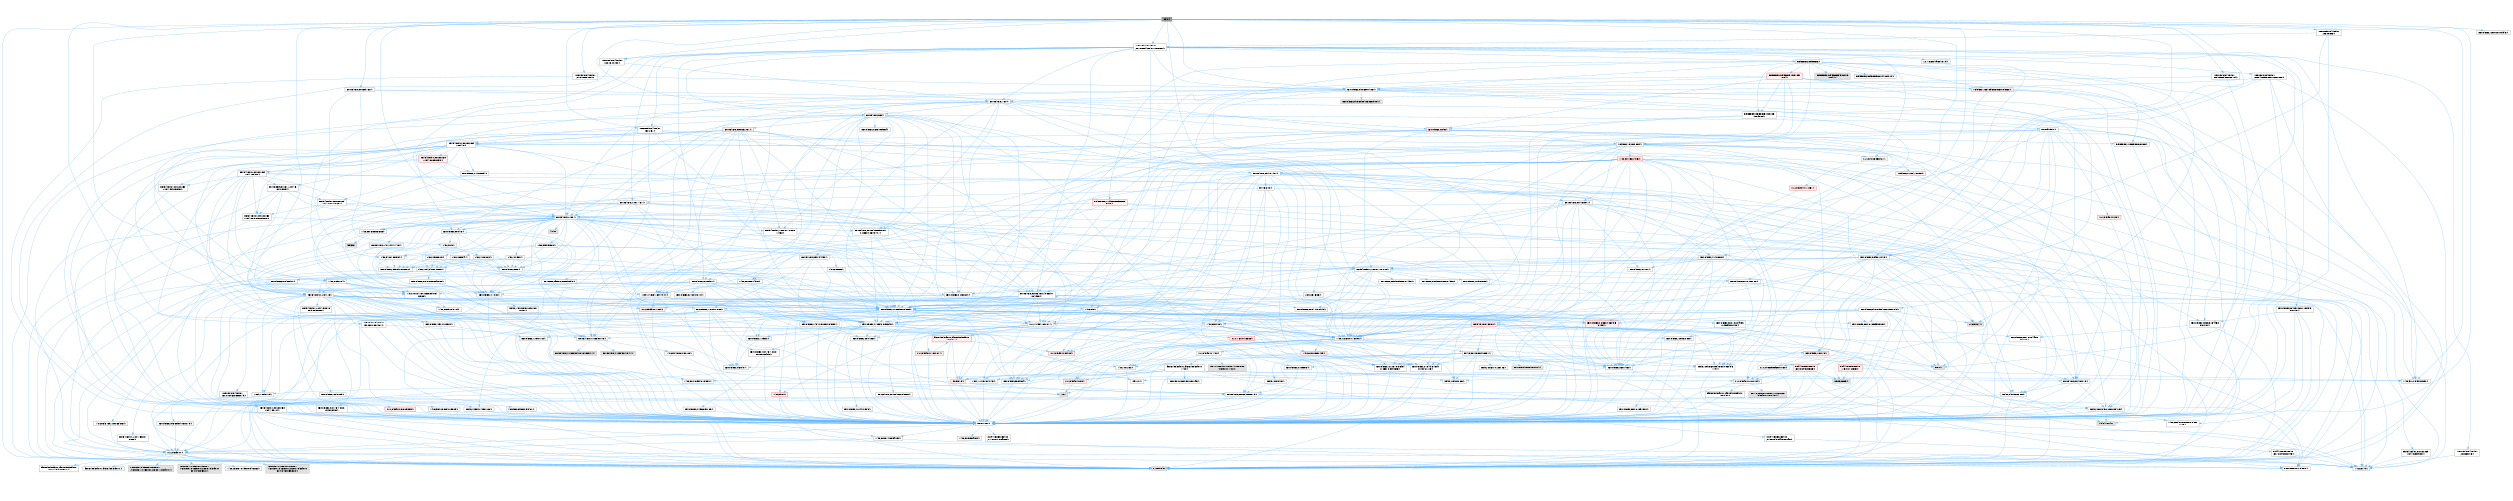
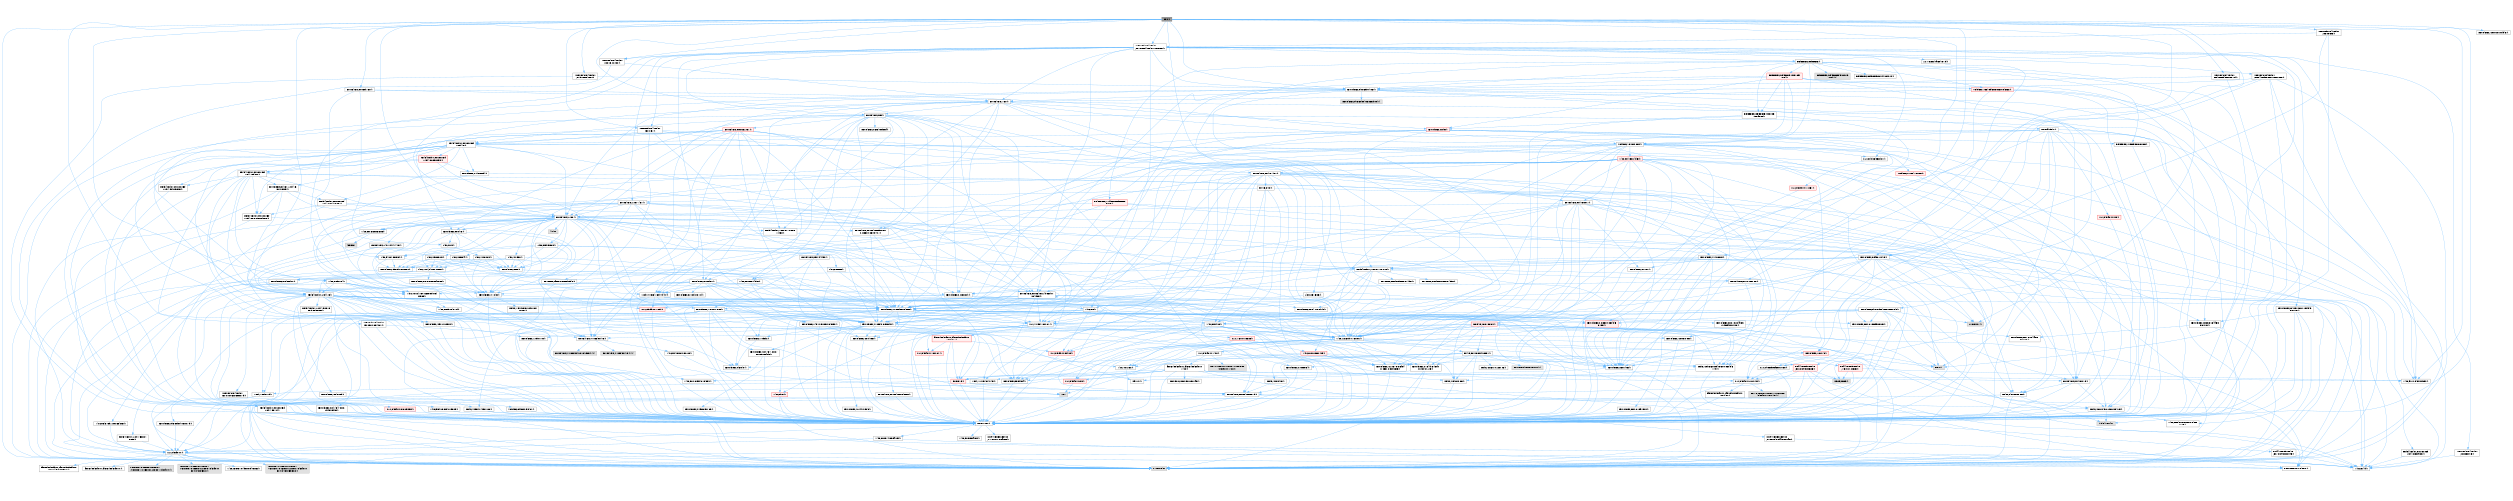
(1475, 282) -> none
none -> (1447, 329)
(940, 347) -> (939, 346)
(766, 425) -> (731, 419)
